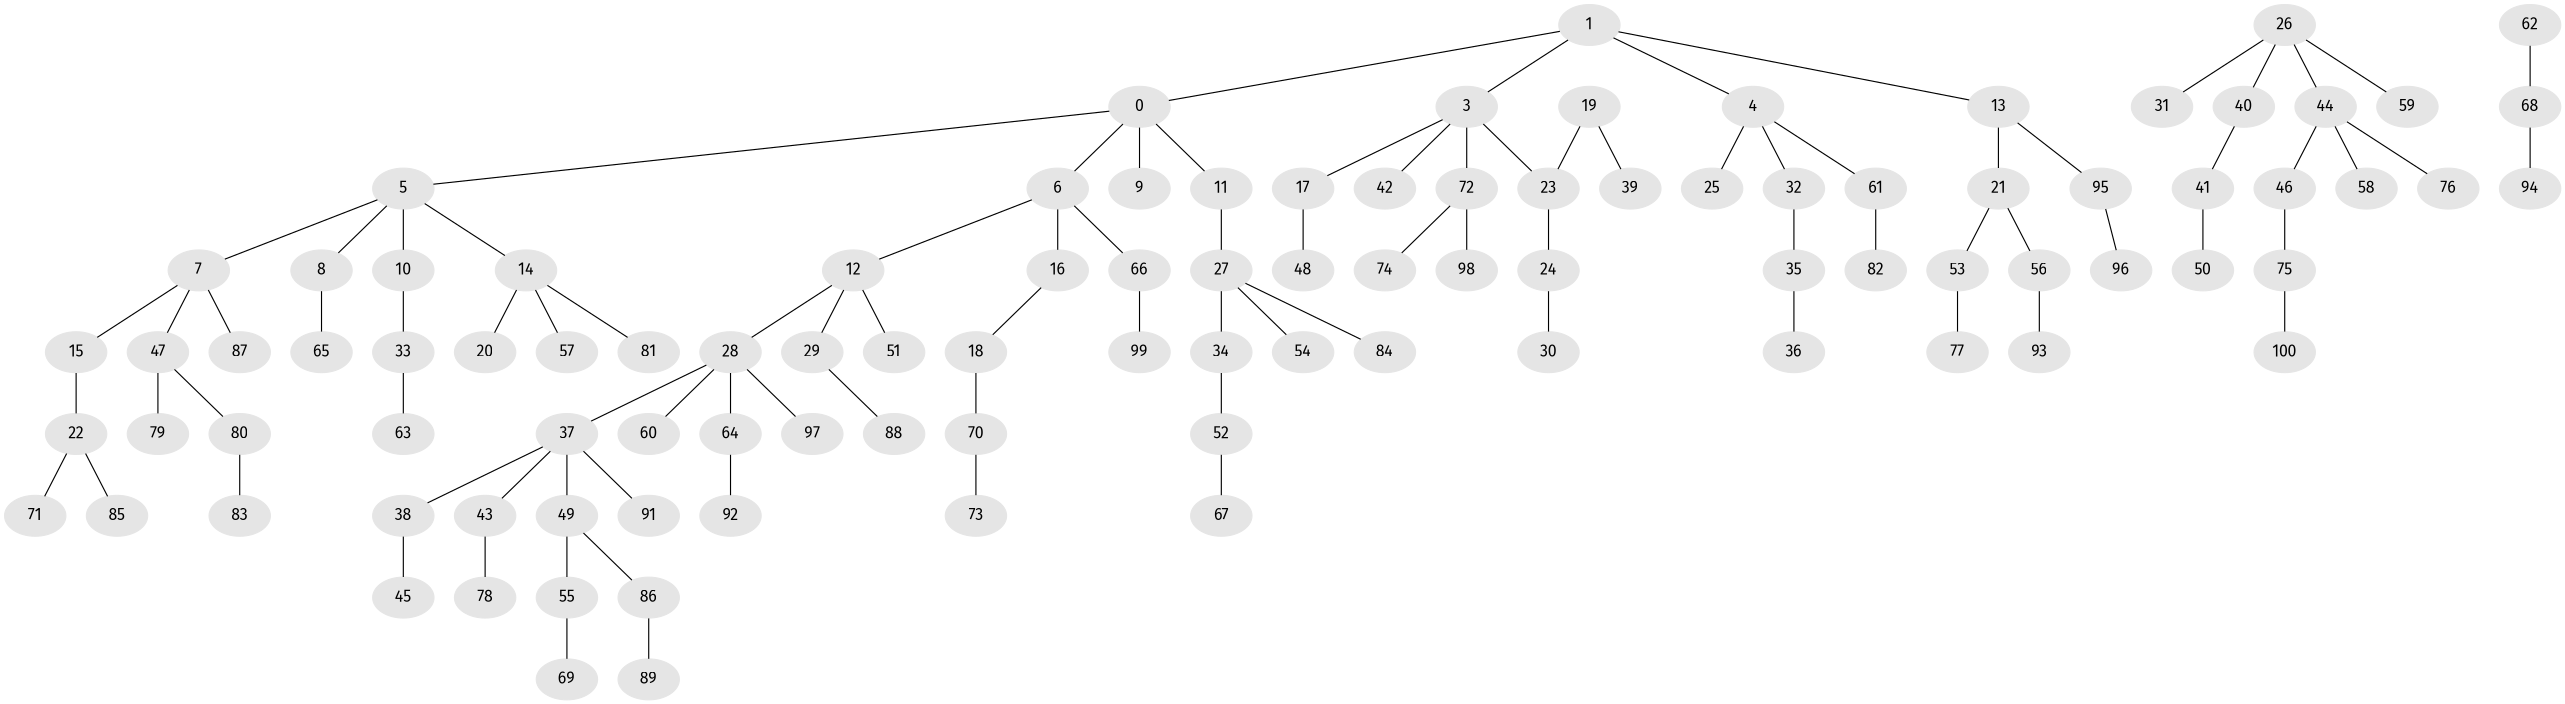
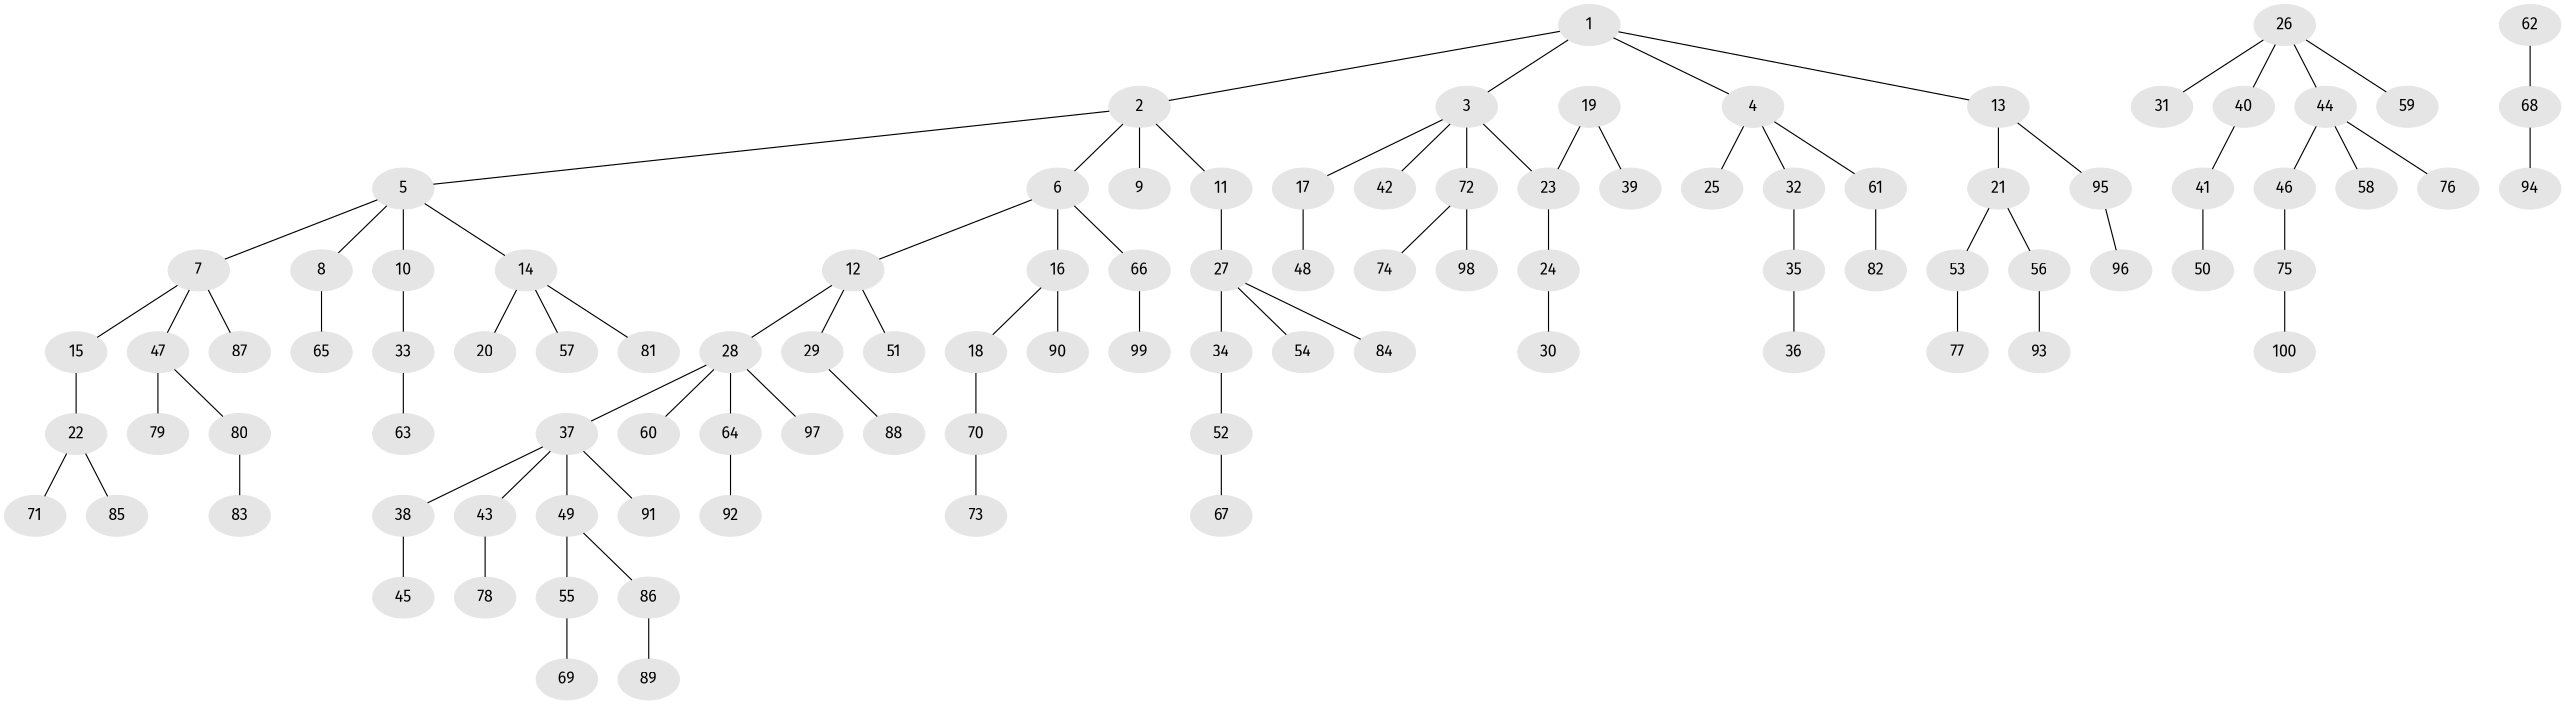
(1140, 107) -> (1140, 107)
none -> (1058, 352)
